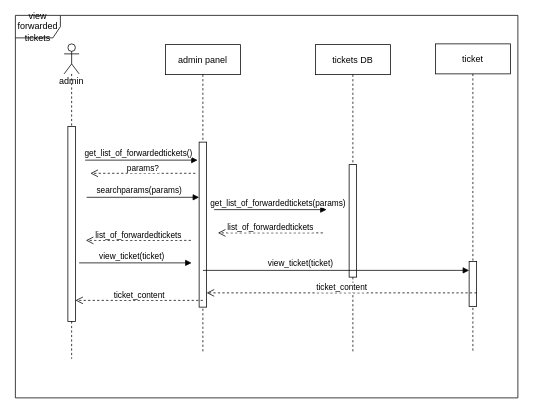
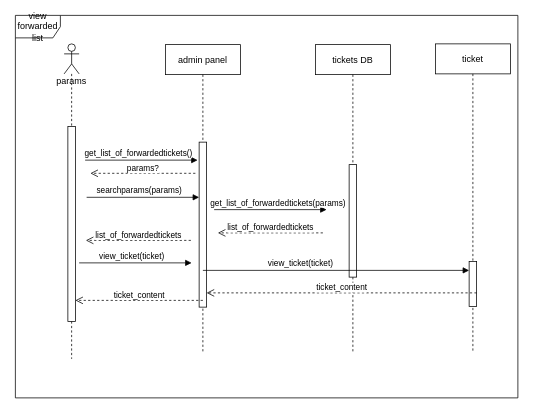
(38, 27) -> (38, 27)
(72, 87) -> (72, 92)
